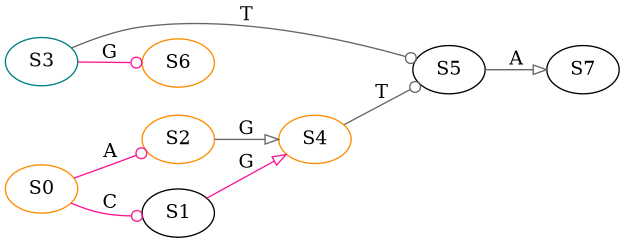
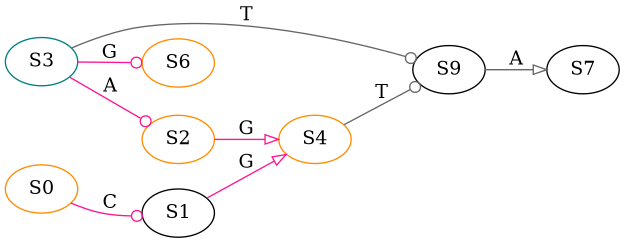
(449, 70) -> (449, 70)
(240, 139) -> (240, 139)
(105, 167) -> (105, 98)
